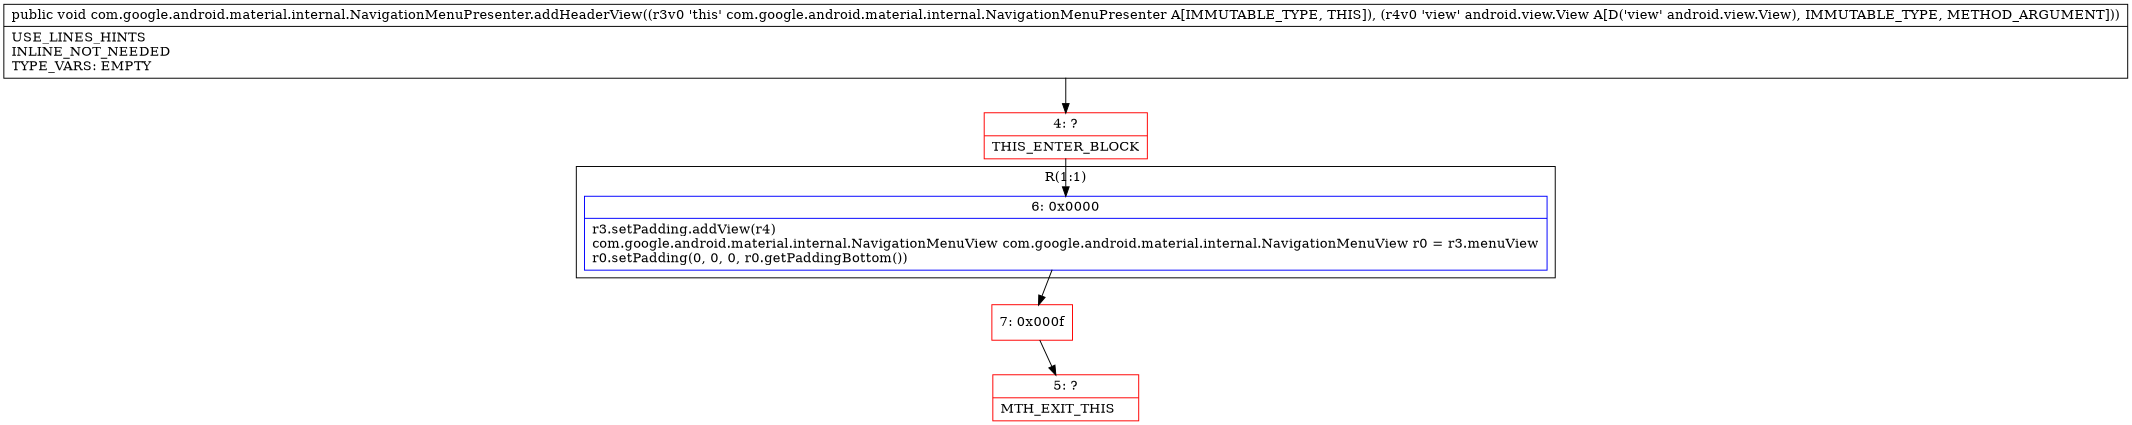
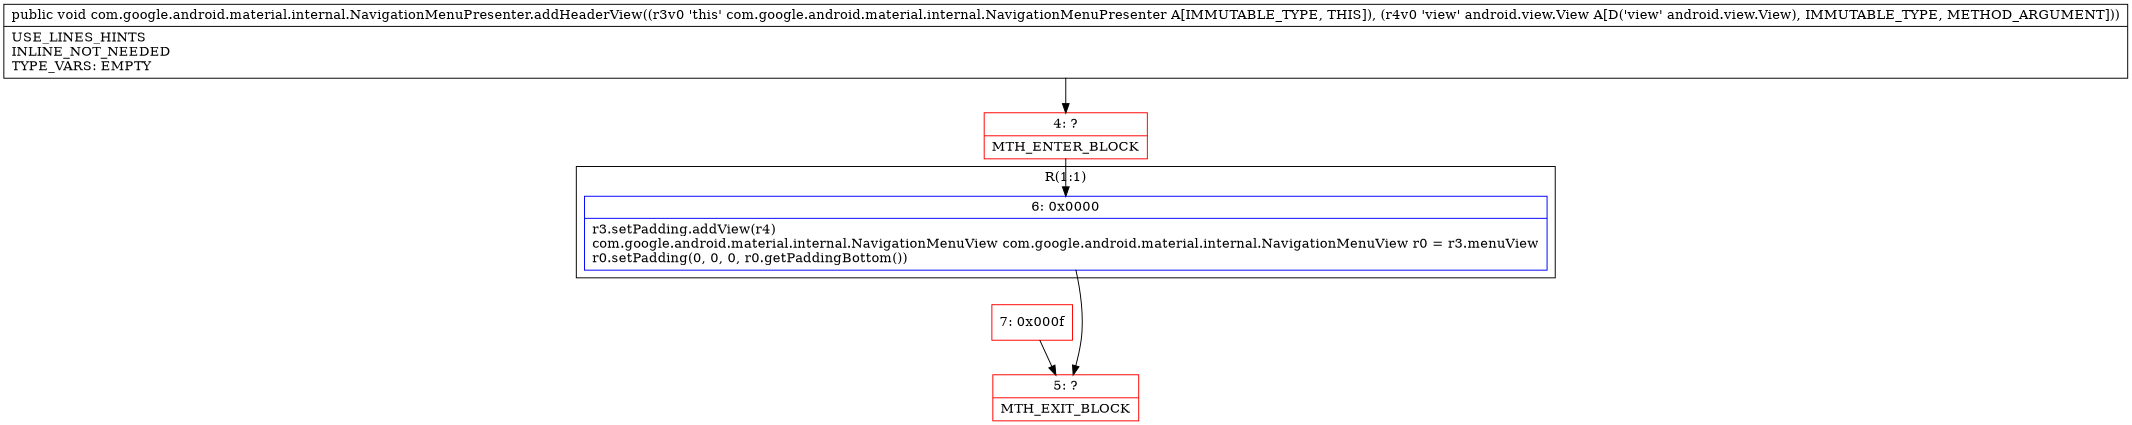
(1066, 147) -> (1066, 147)
(1047, 284) -> (1082, 318)
(1058, 409) -> (1066, 409)
